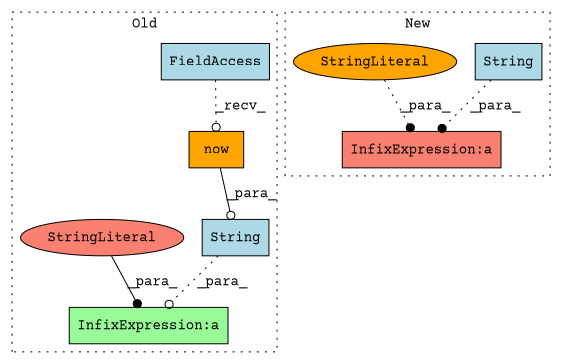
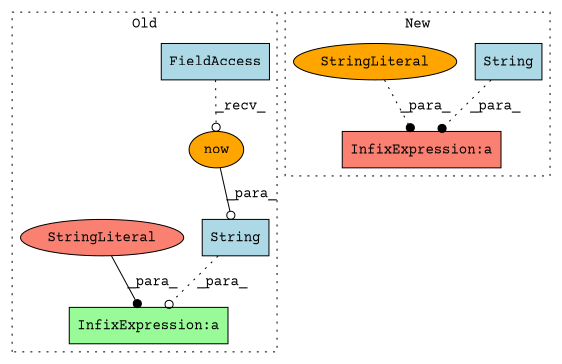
(216, 150) -> (216, 150)
